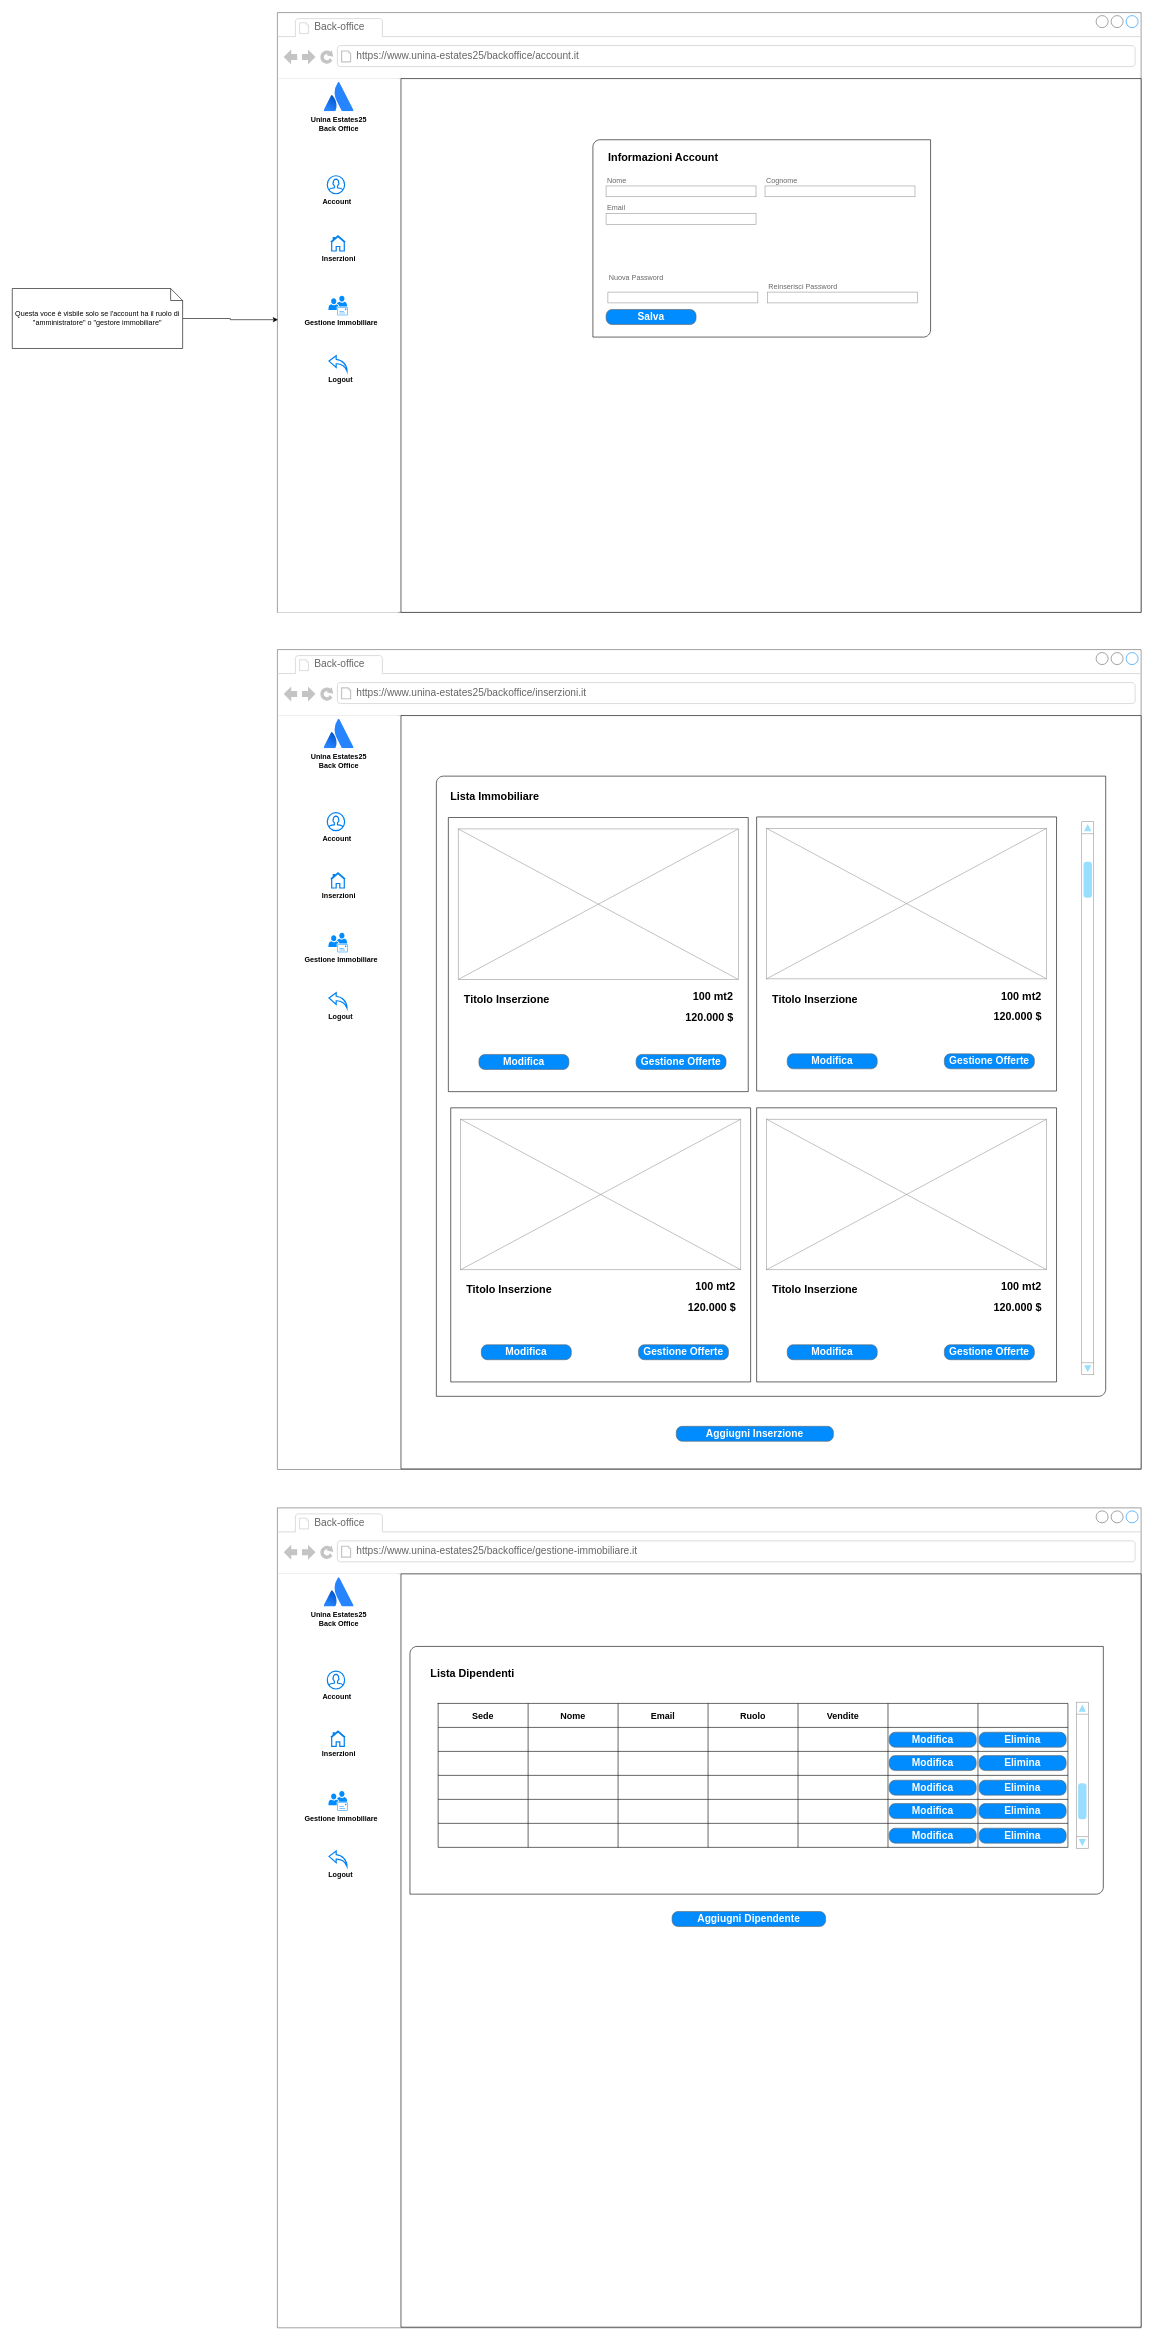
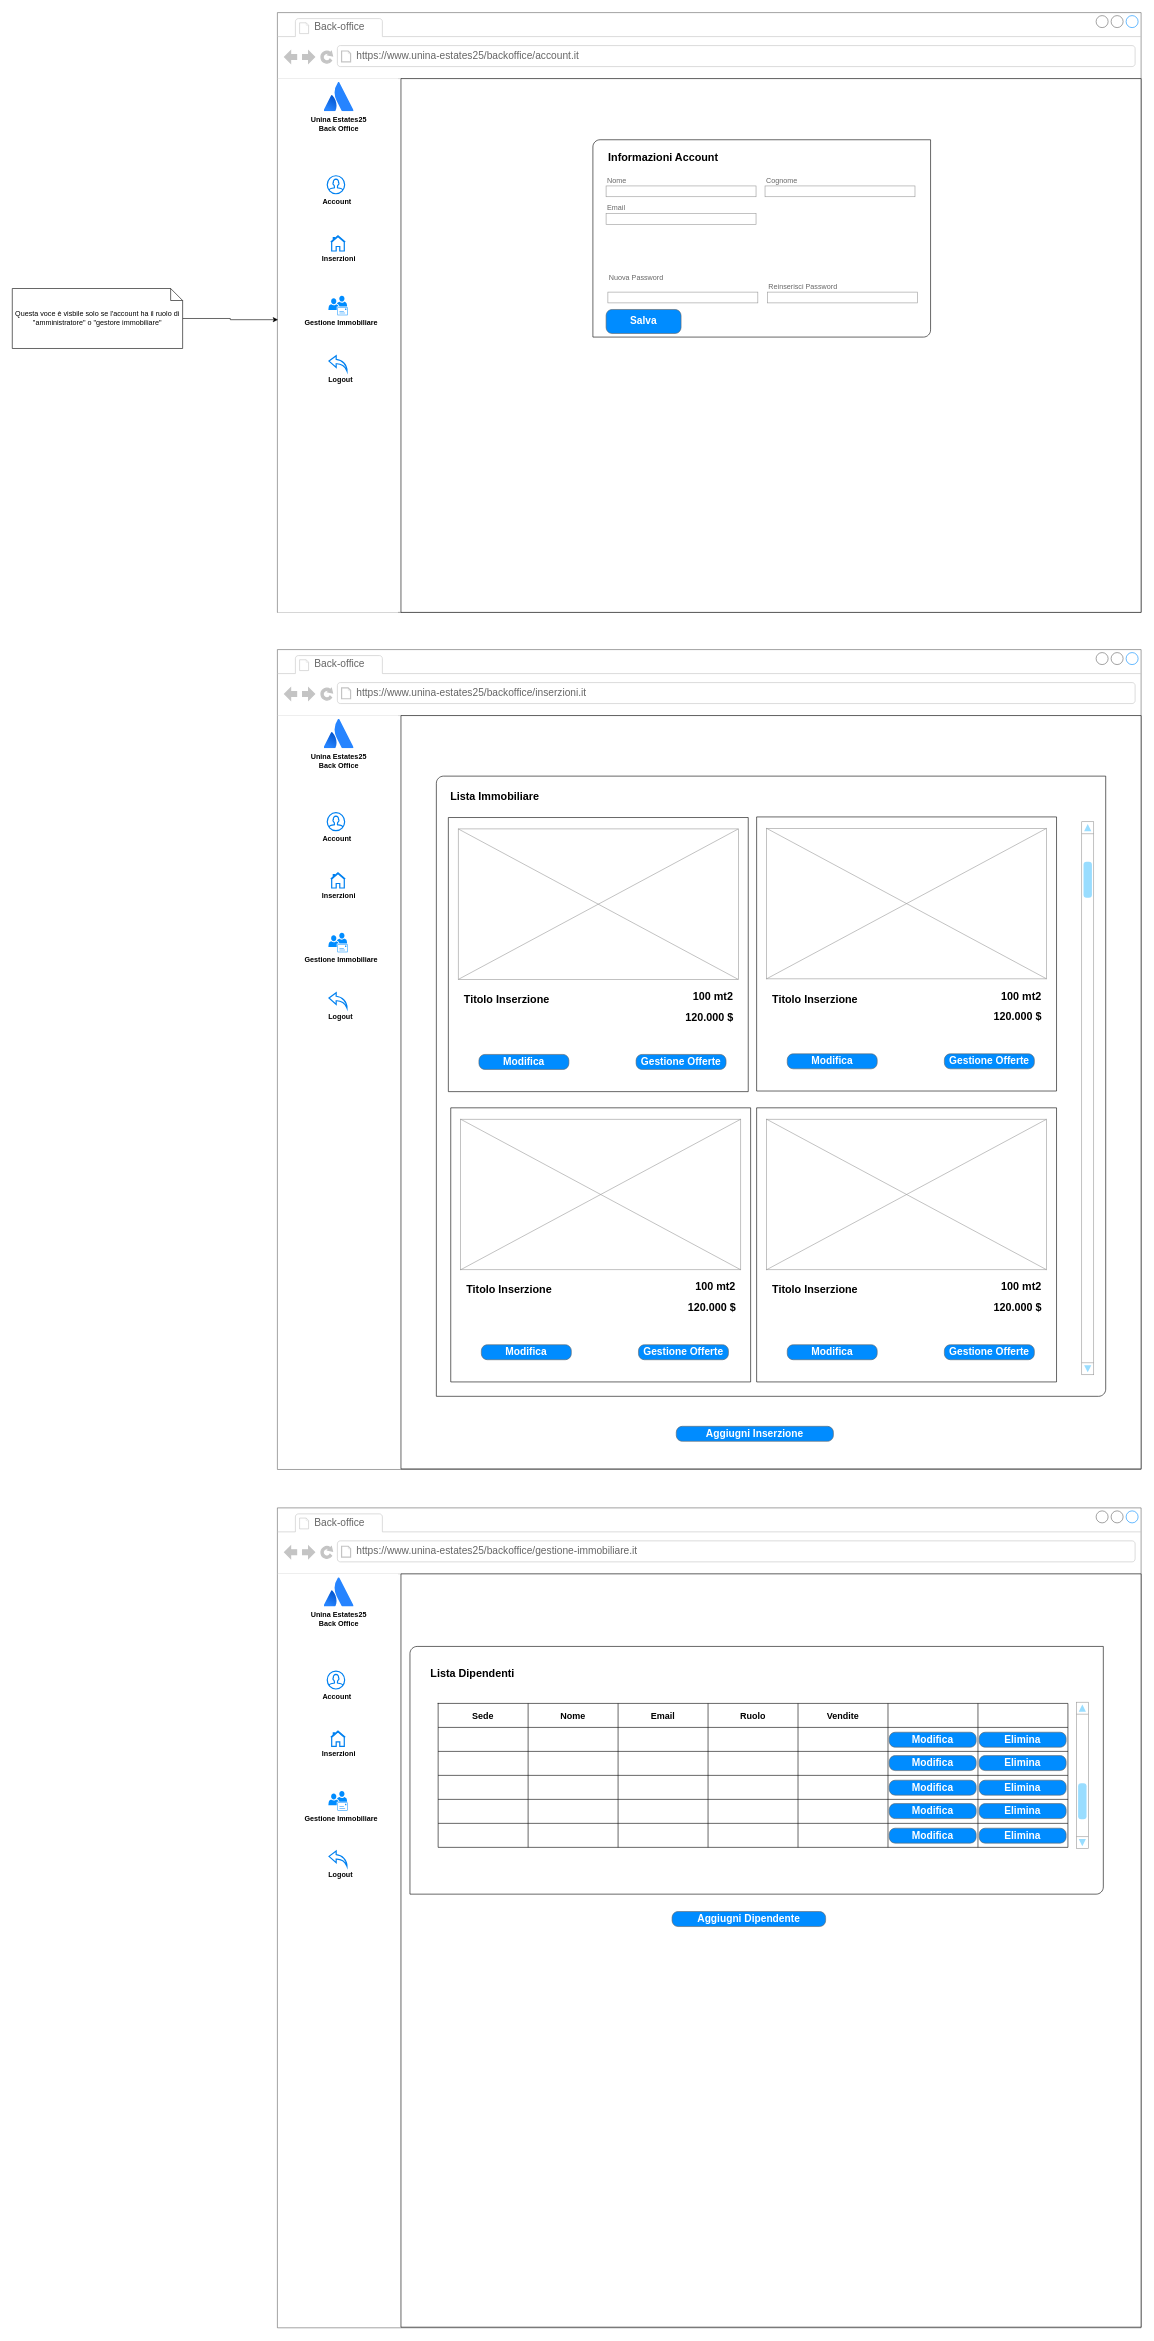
(651, 317) -> (644, 321)
